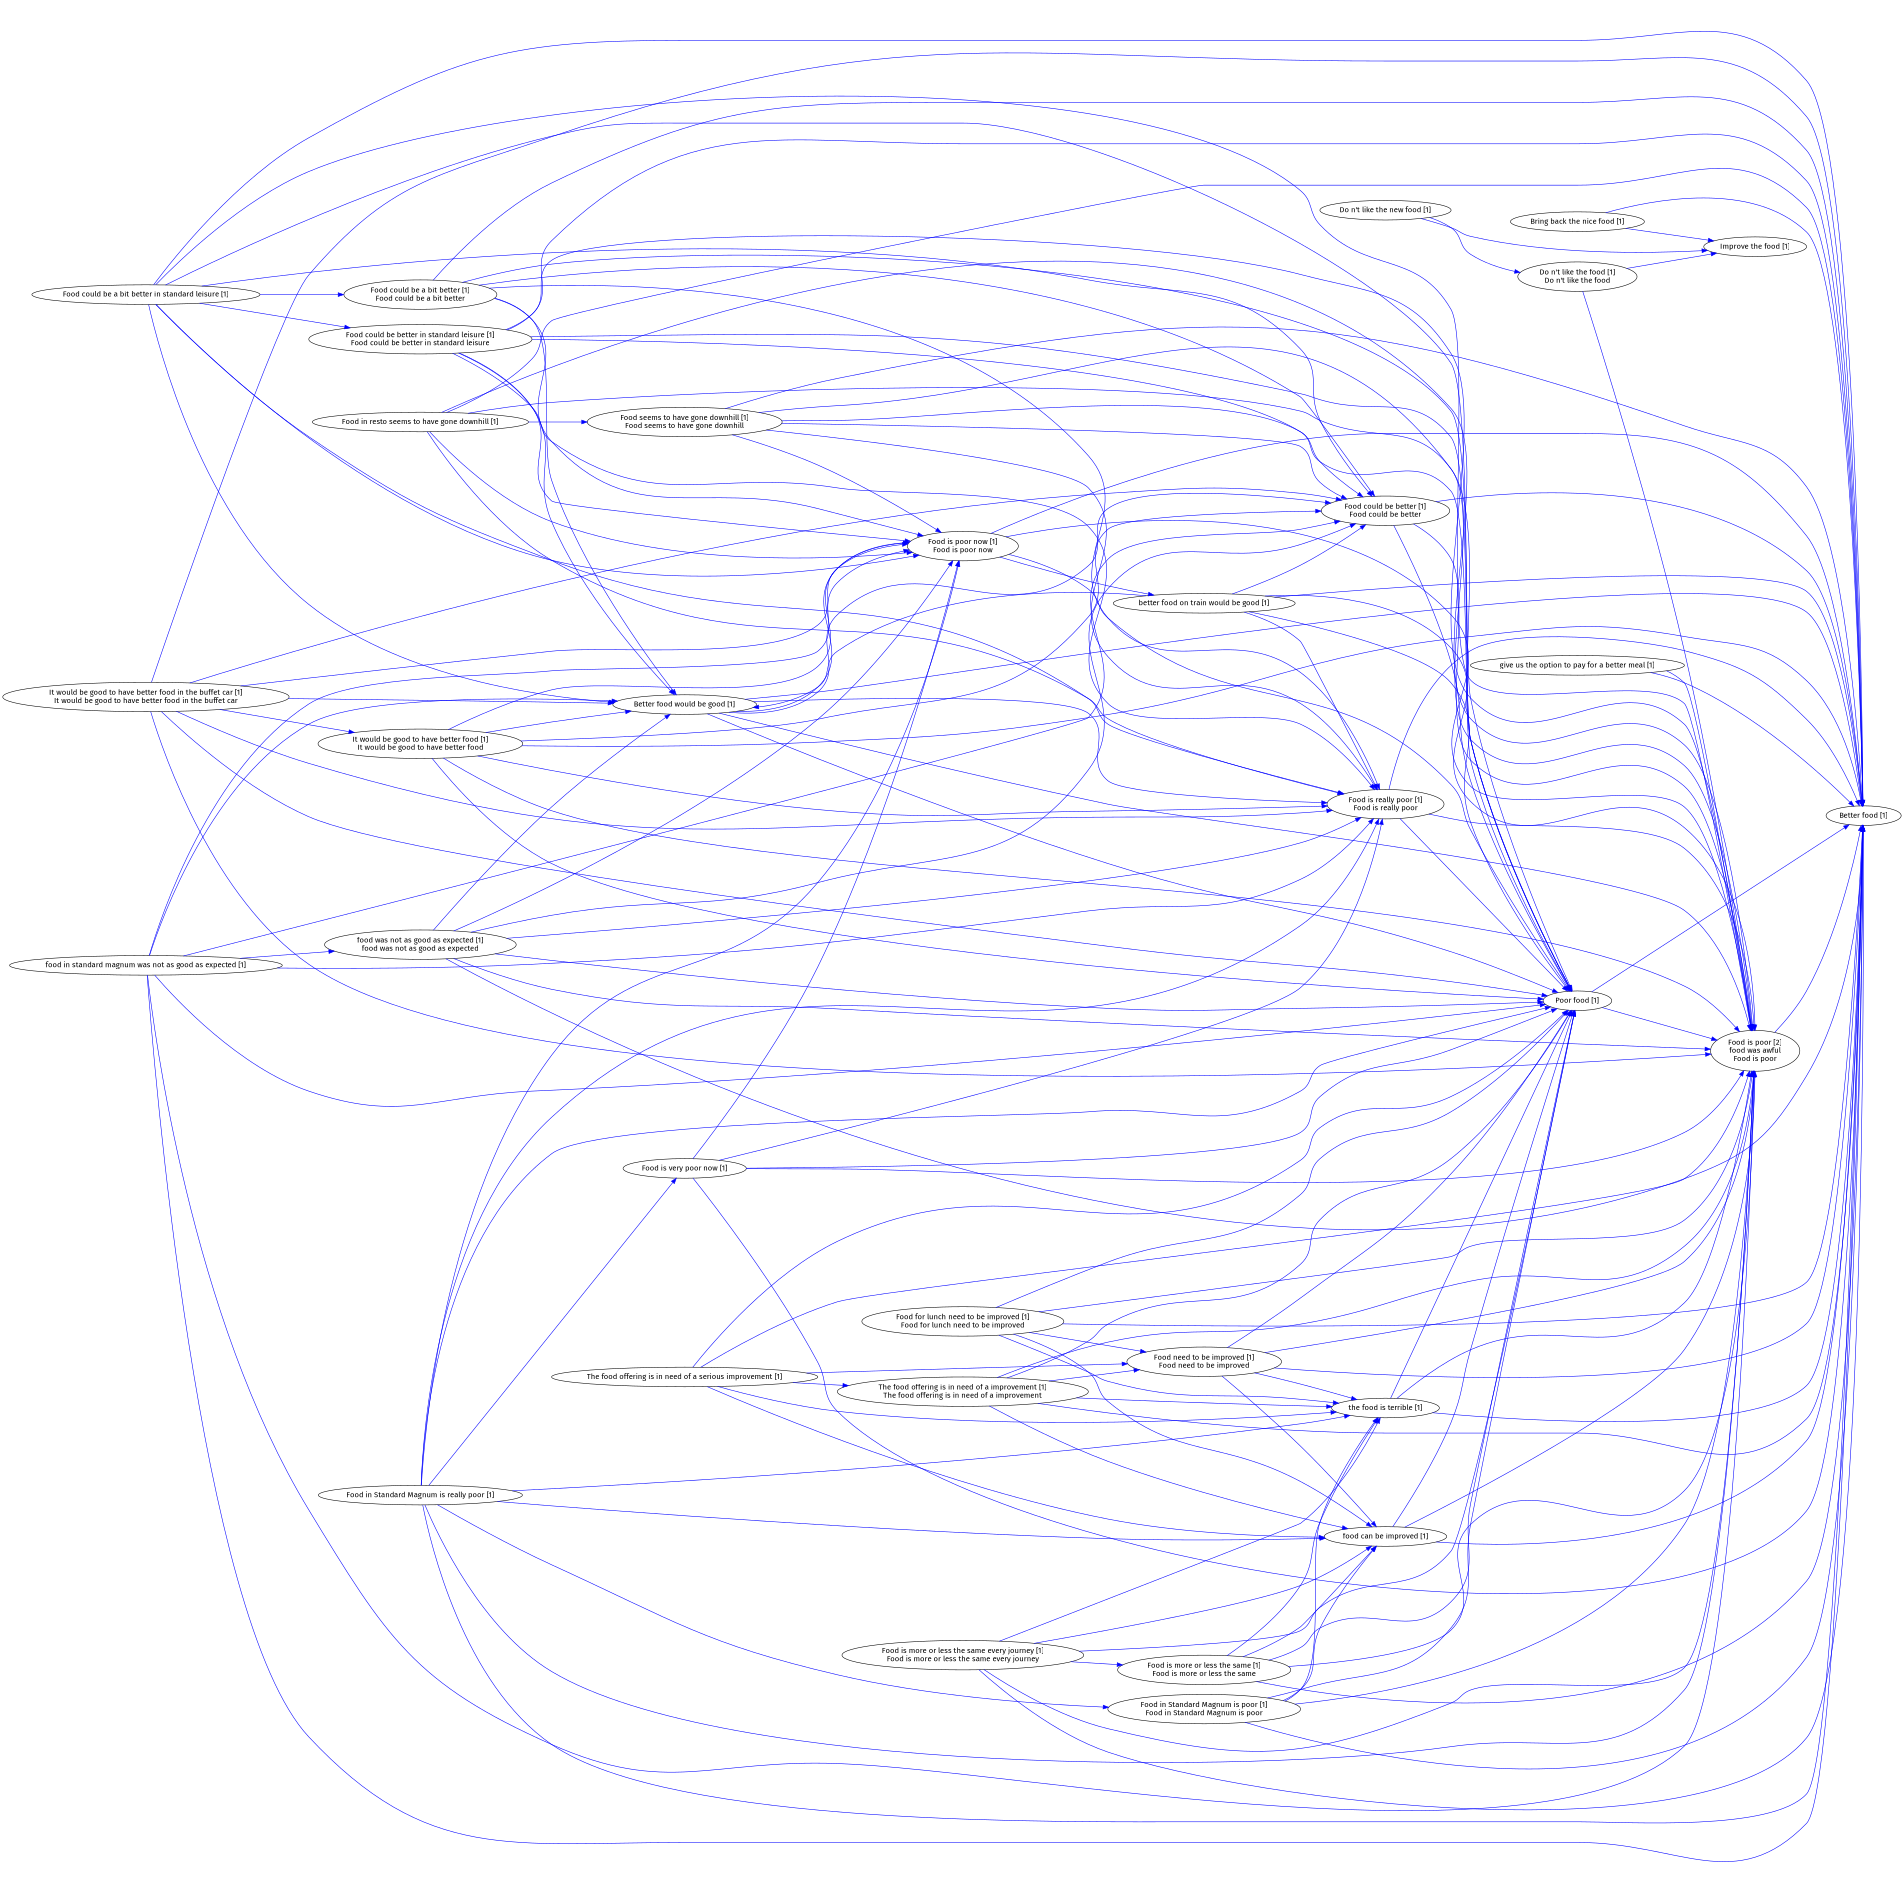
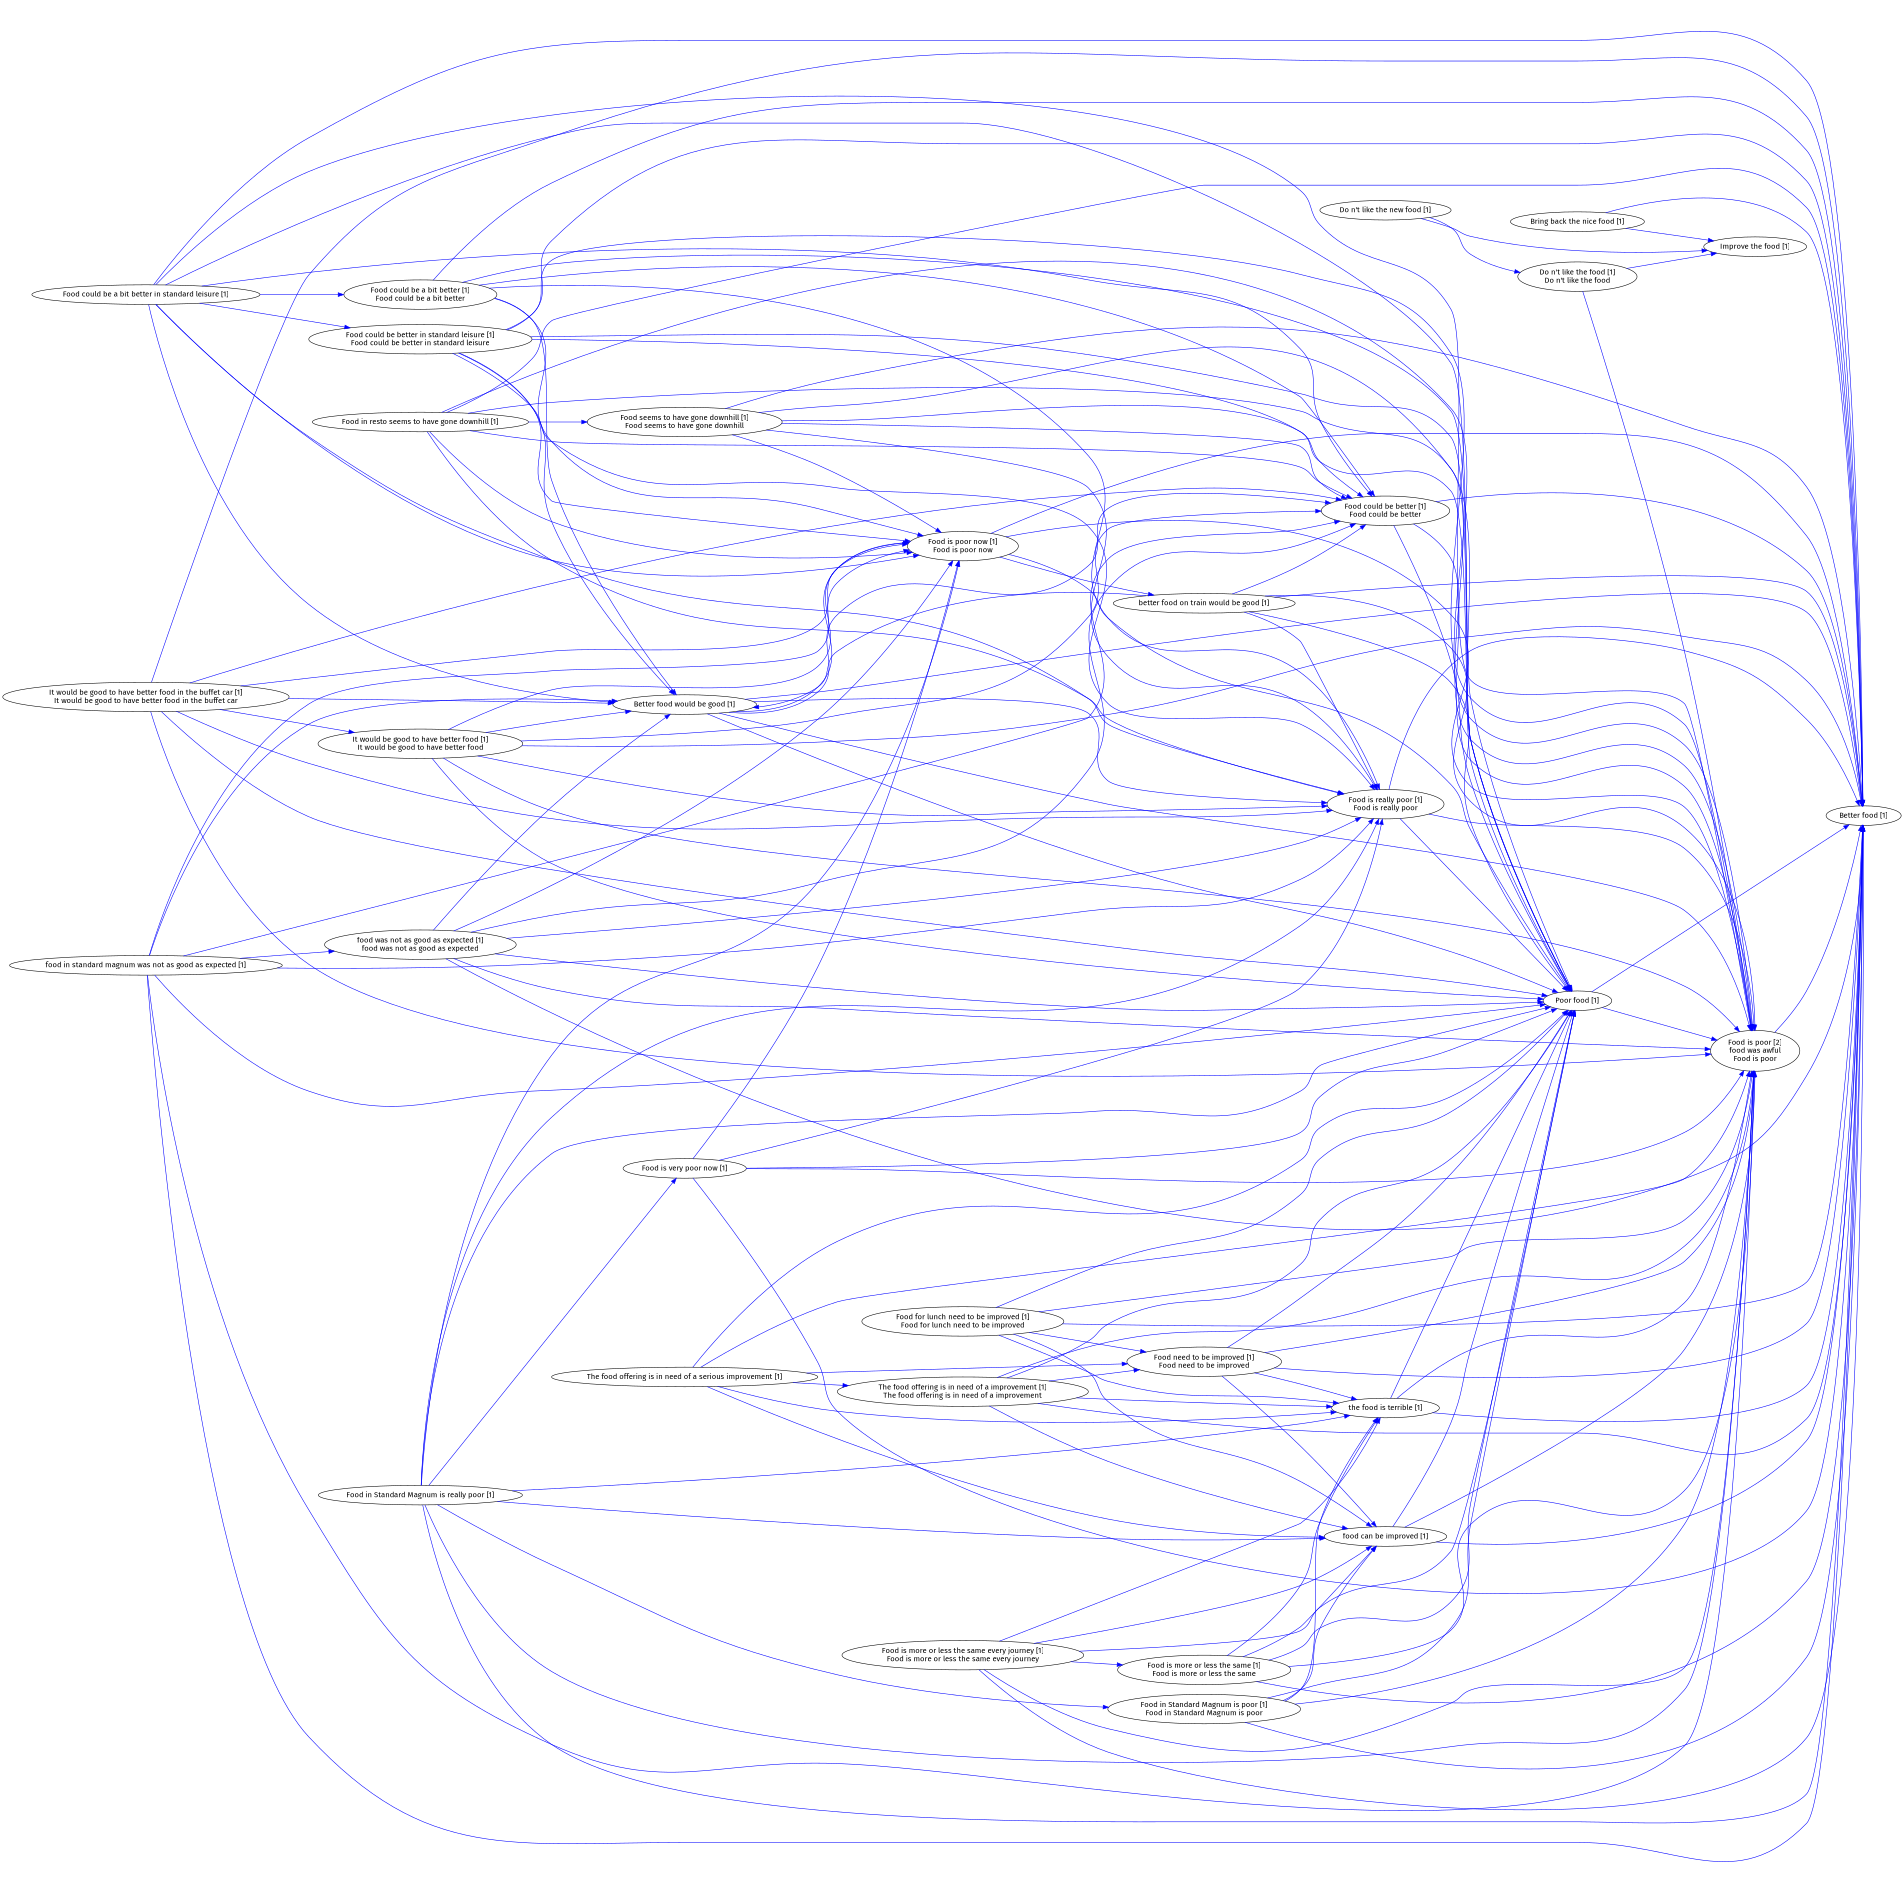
none -> (935, 447)
(1577, 665) -> none
